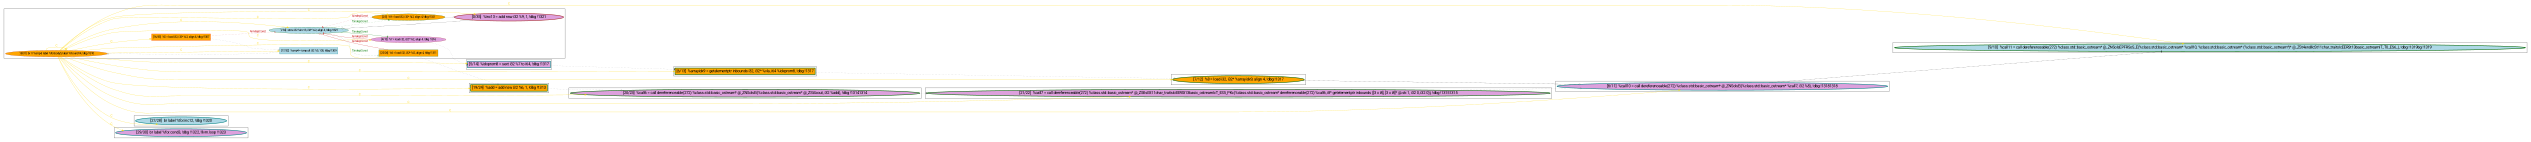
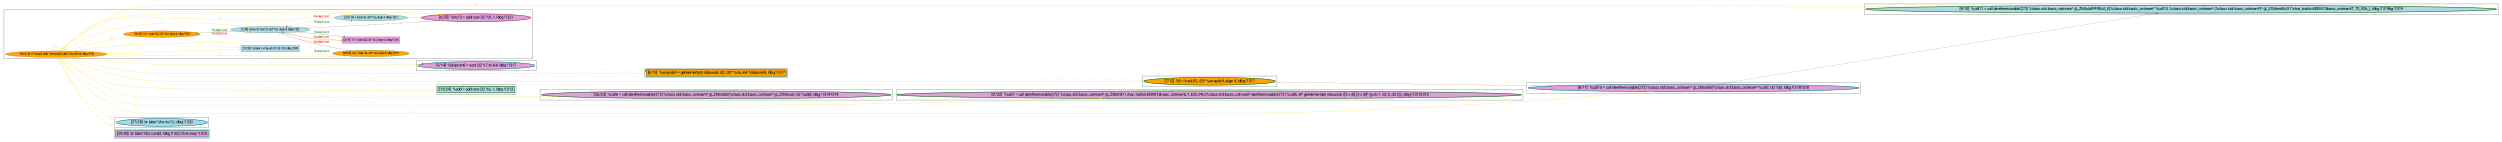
(408, 17) -> (371, 18)
none -> (216, 32)
(181, 37) -> (162, 34)
(408, 40) -> (371, 40)
(408, 53) -> (371, 53)
(509, 64) -> (476, 66)
(509, 88) -> (476, 90)
(181, 133) -> (162, 134)
